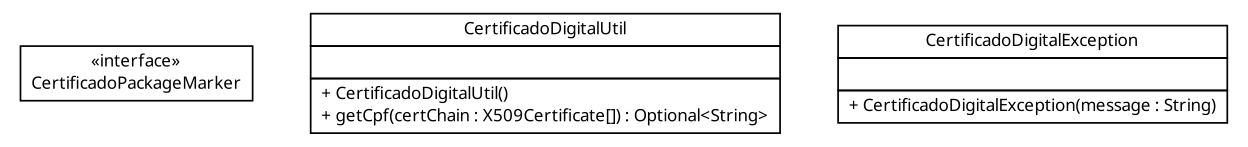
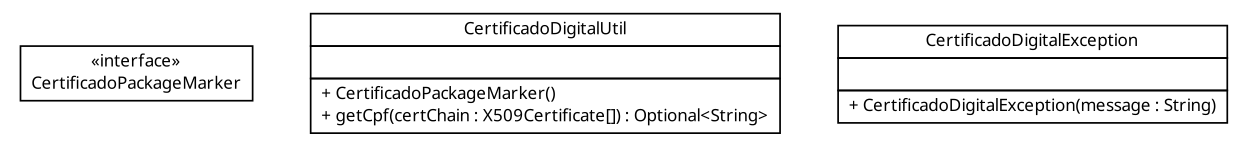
(416, 94) -> (439, 94)
